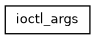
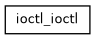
(48, 20) -> (48, 20)
